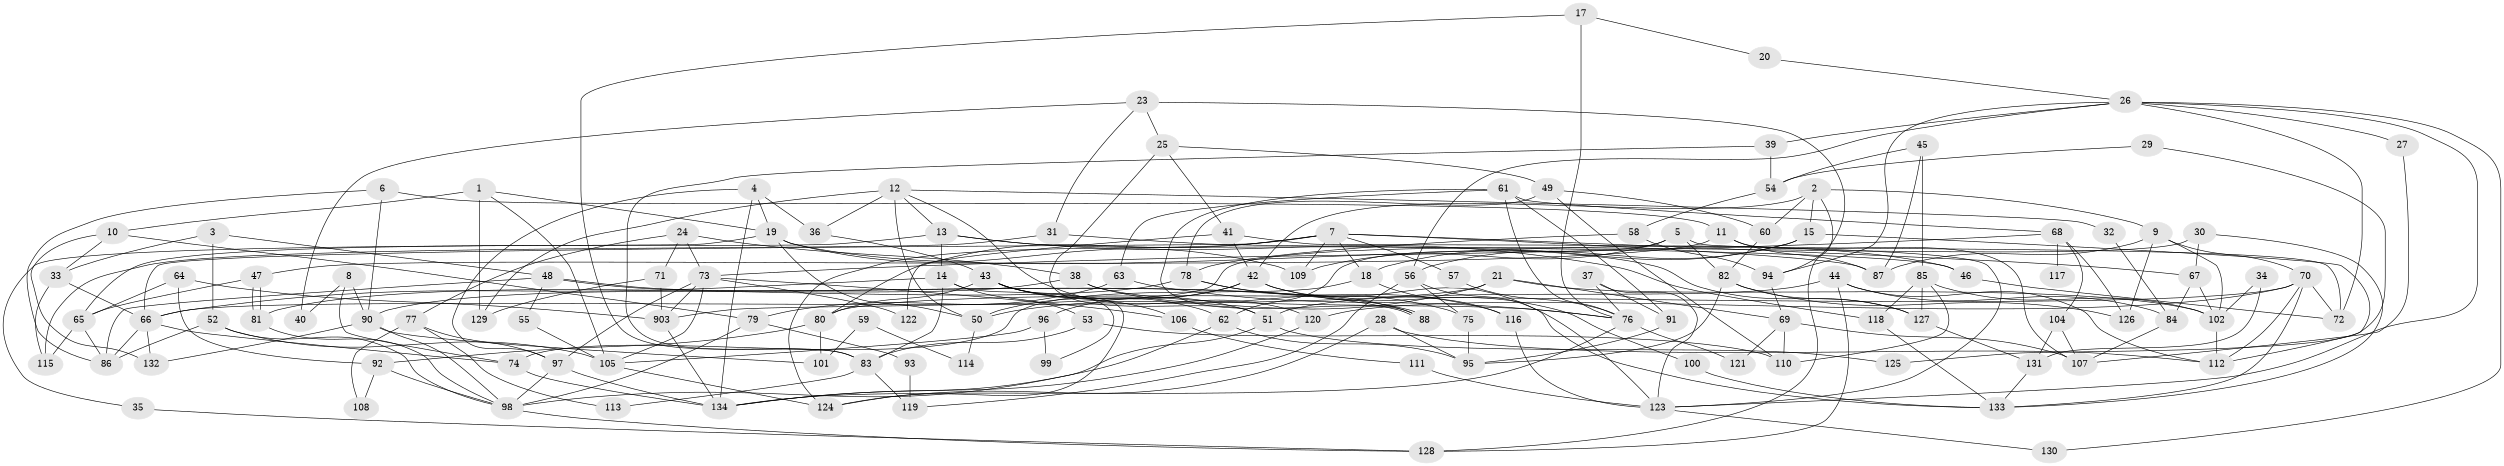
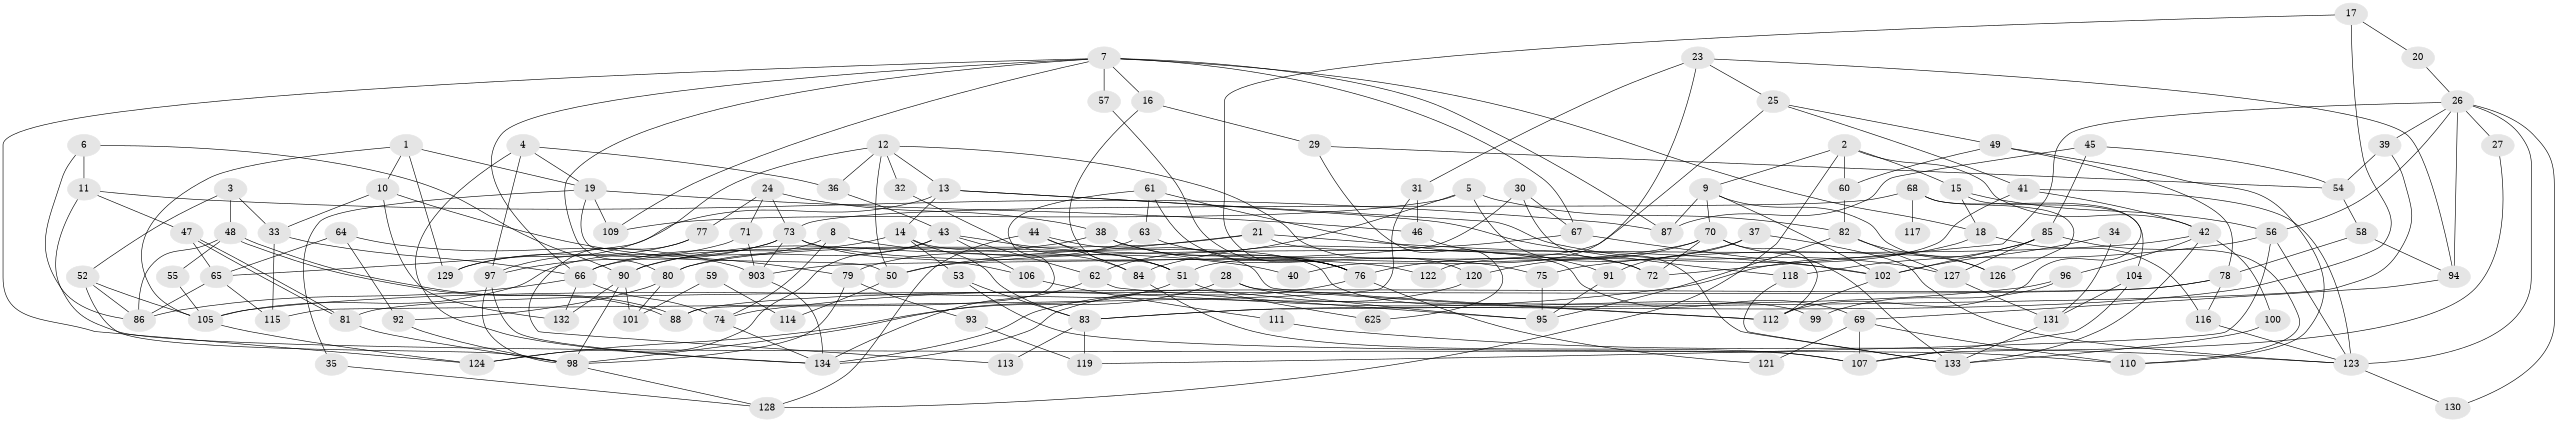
none -> (1148, 102)
(1765, 217) -> none
(1893, 364) -> (1373, 321)
(361, 408) -> none
